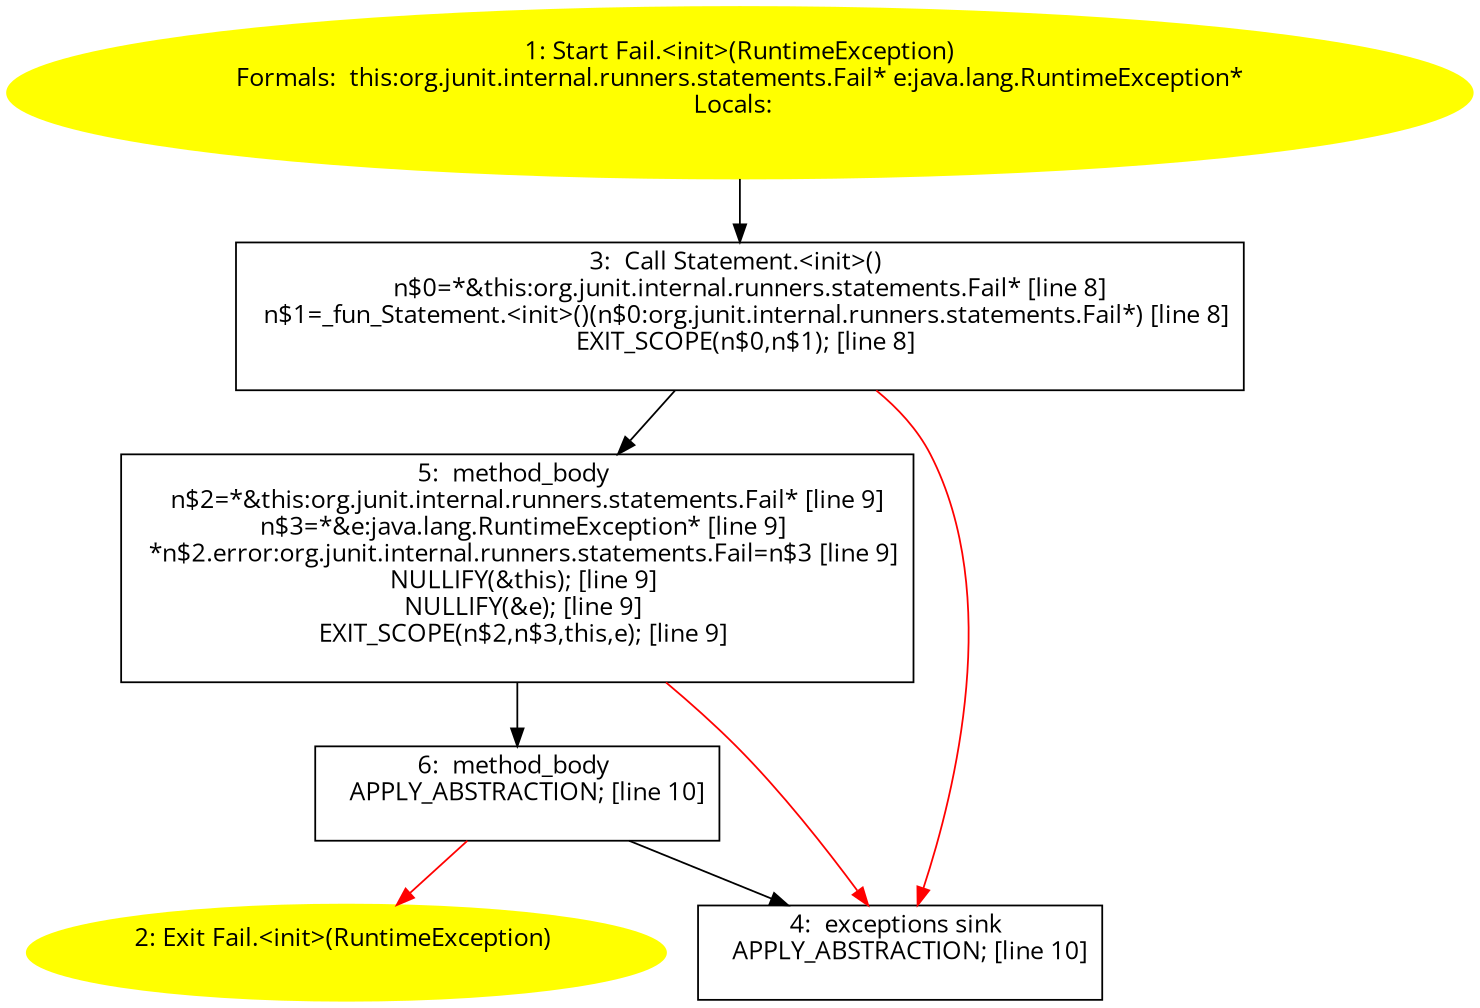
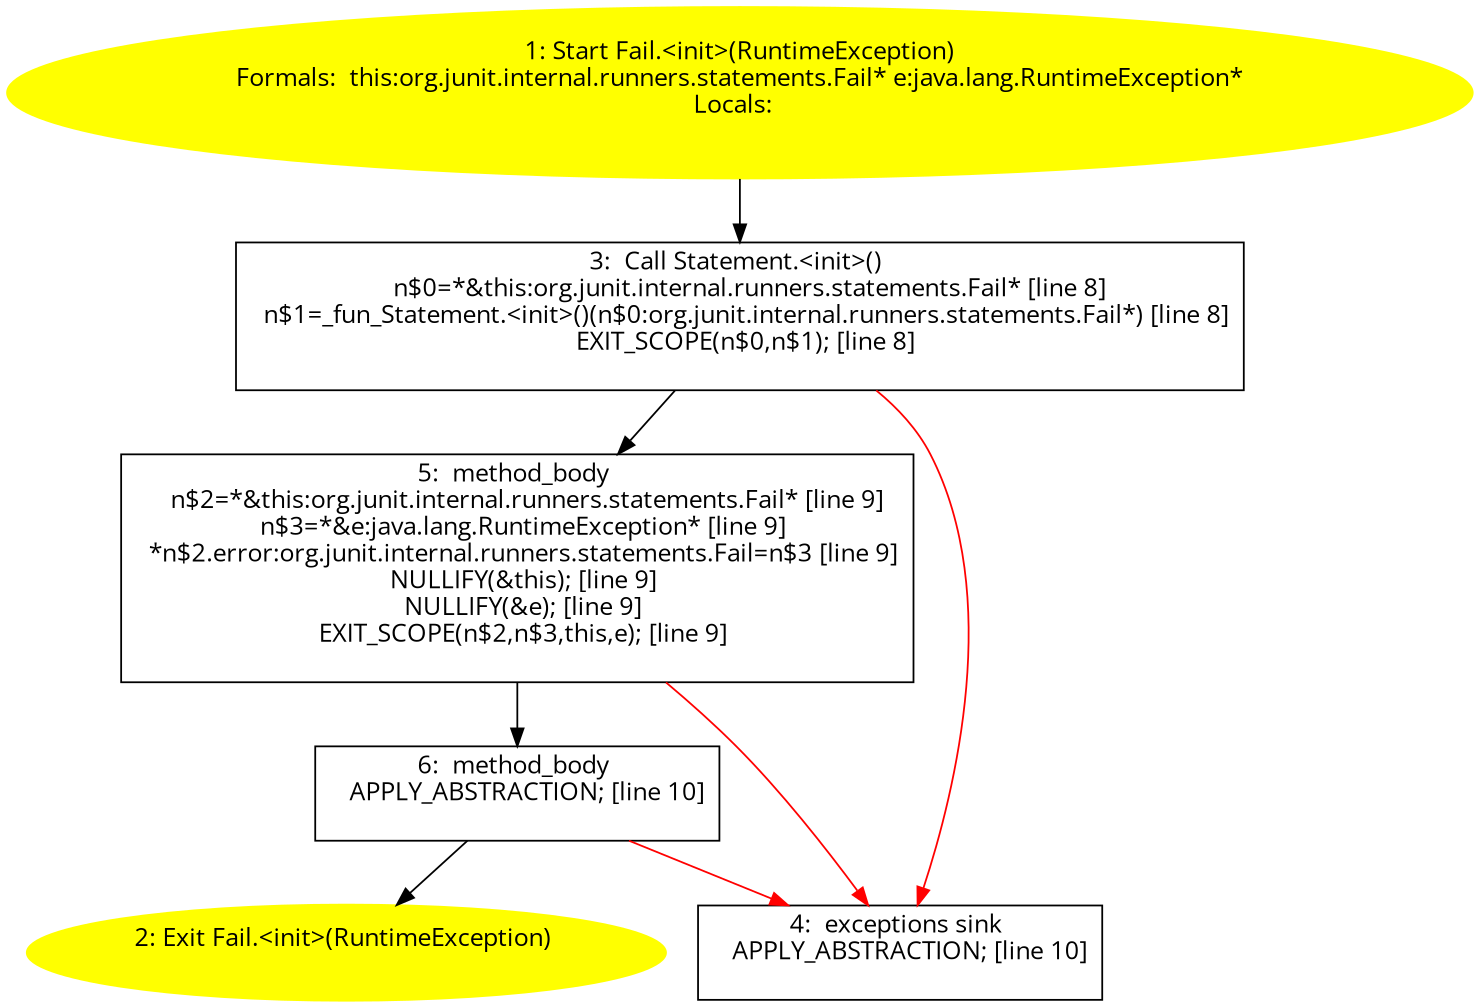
(439, 867) -> (439, 867)
(700, 870) -> (700, 870)
